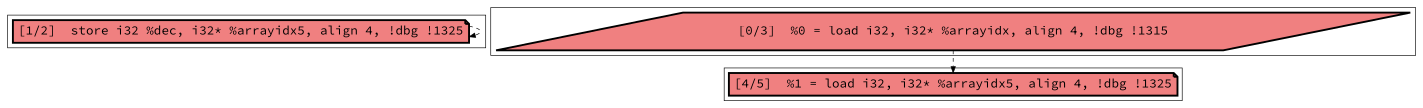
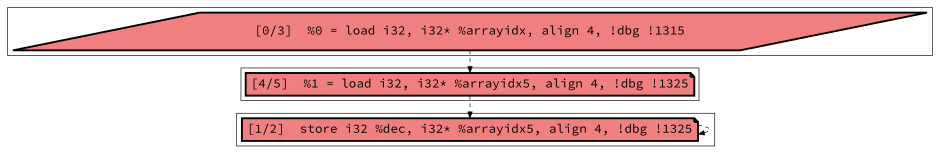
none -> (470, 105)
